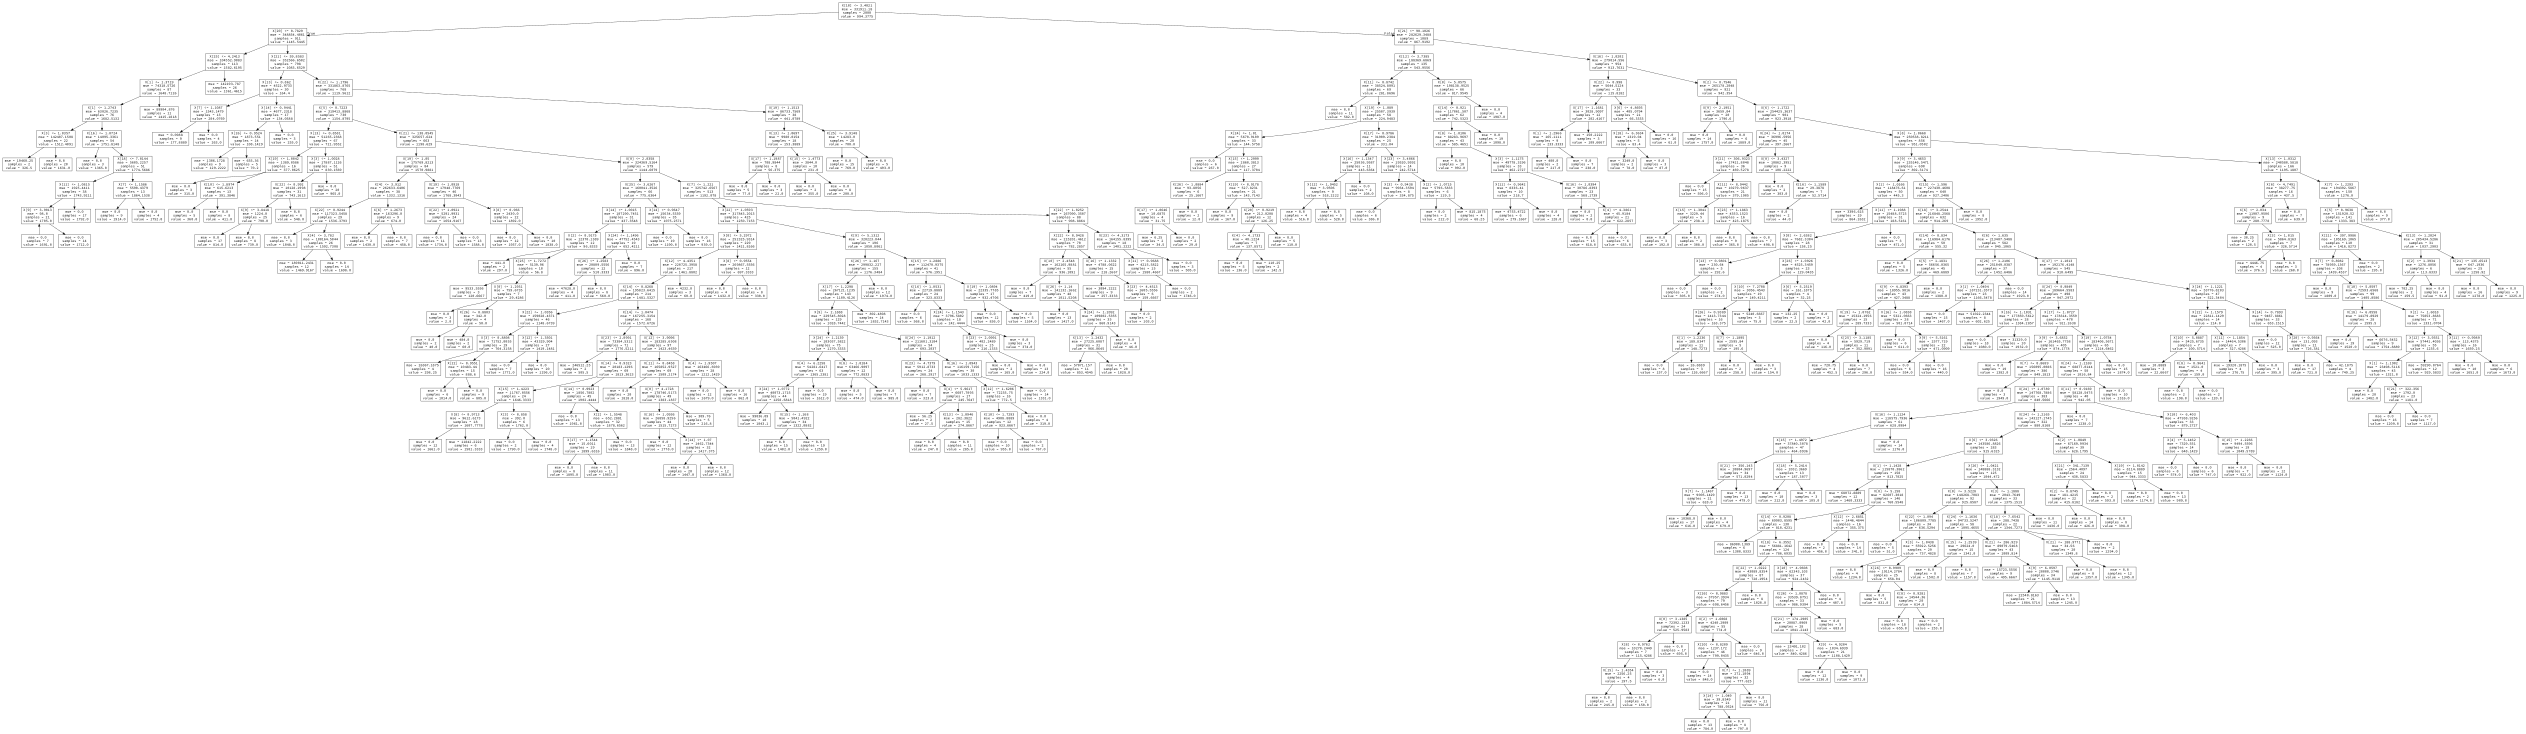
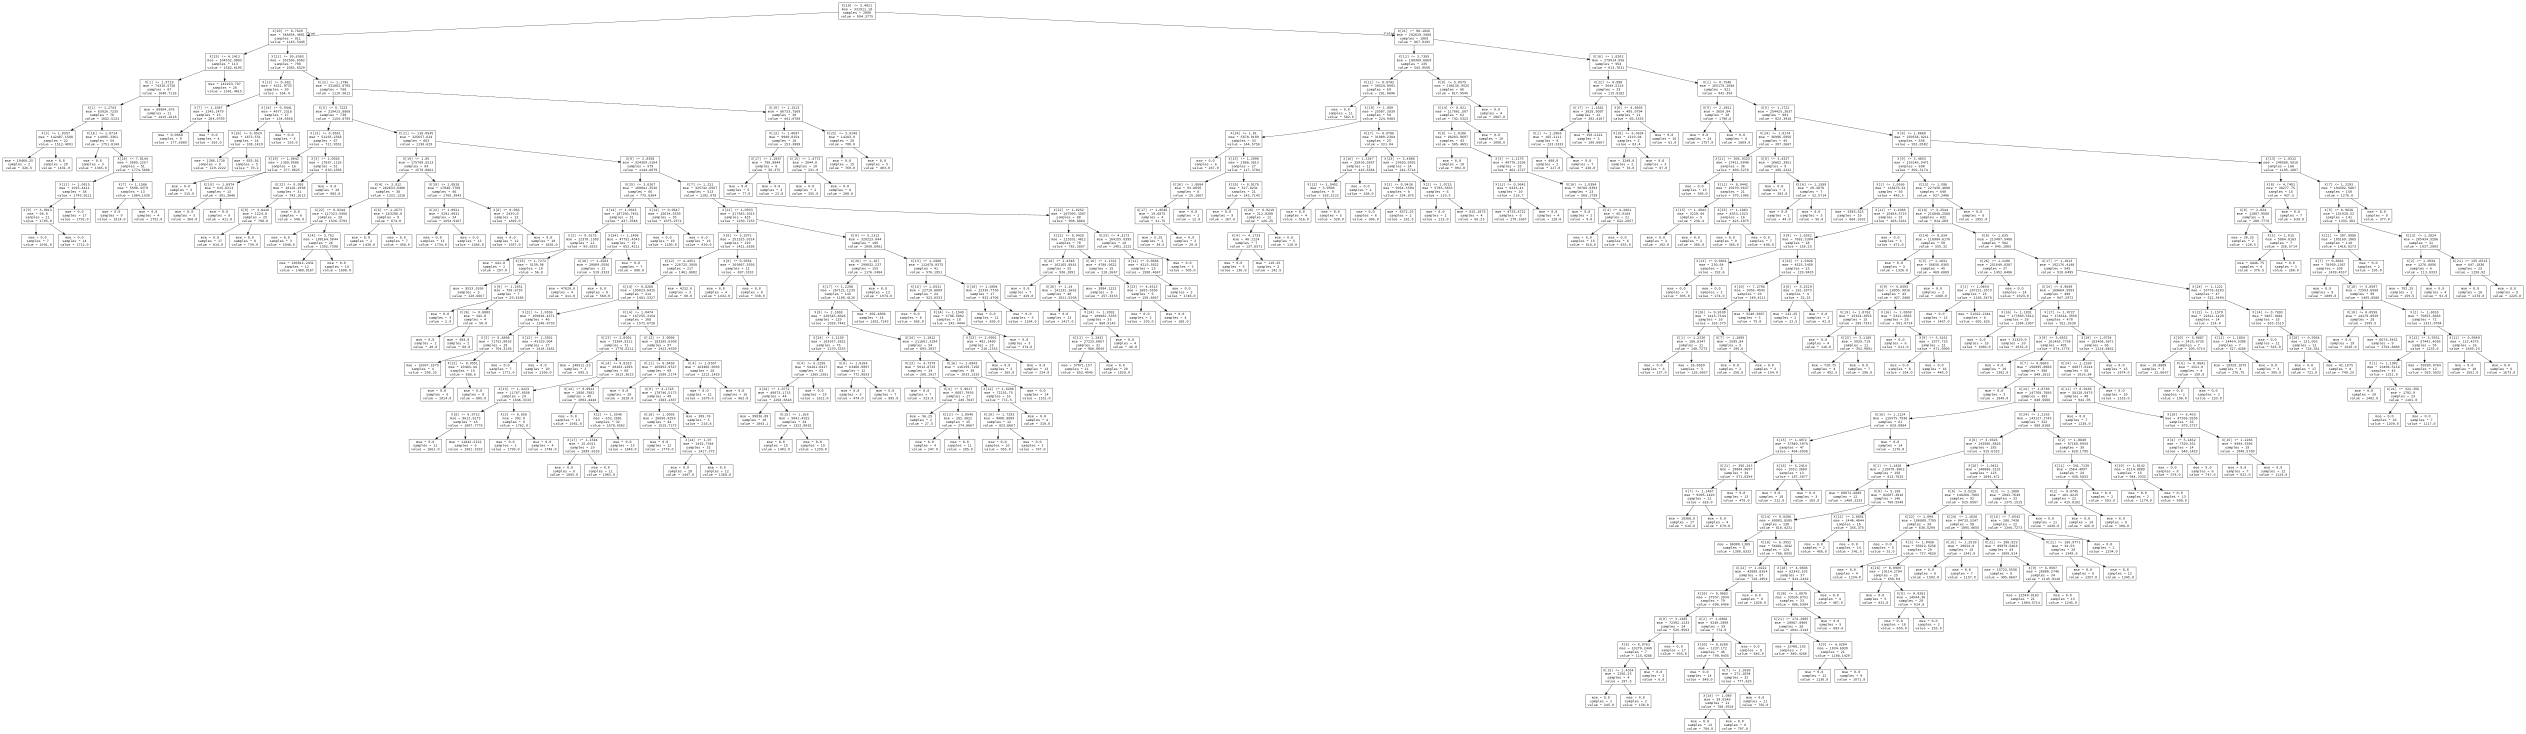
none -> (1171, 202)
(217, 203) -> (221, 205)
none -> (1401, 216)
none -> (1811, 216)
(39, 231) -> (36, 228)
none -> (1175, 318)
